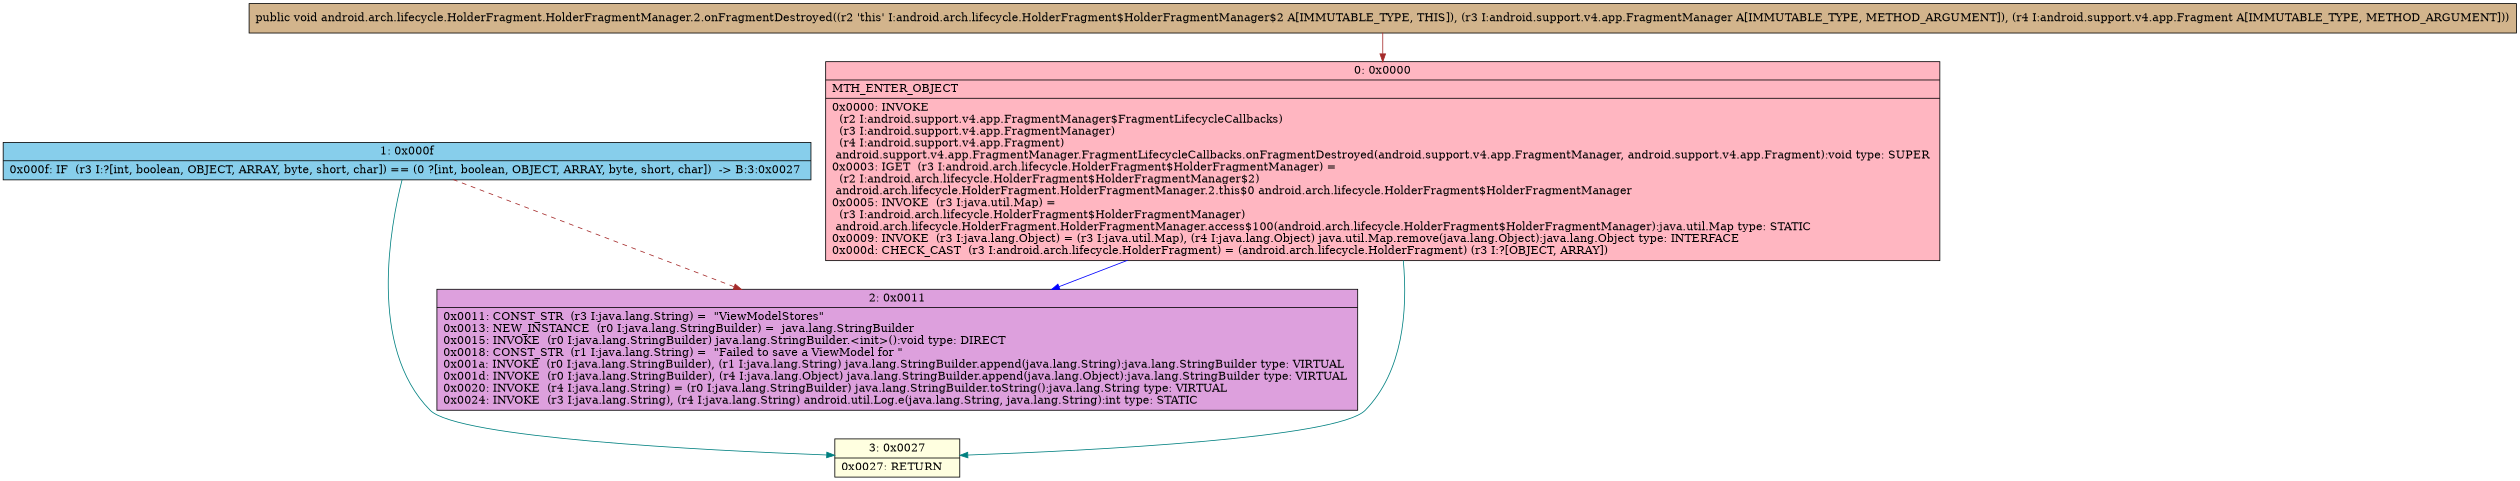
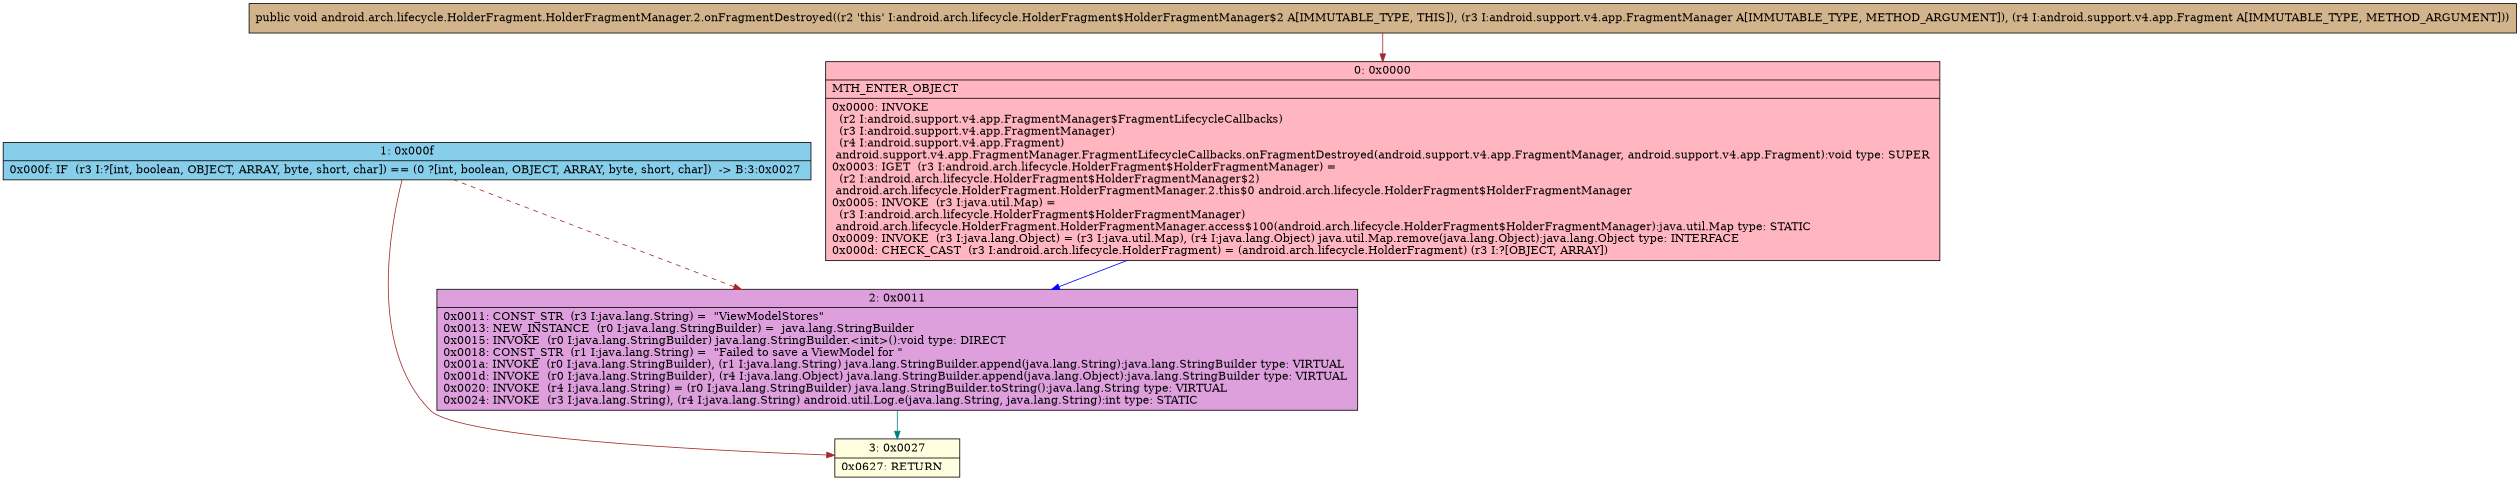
(506, 431) -> (506, 431)
(1248, 437) -> (897, 421)
(897, 467) -> (897, 467)
